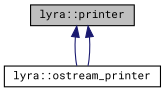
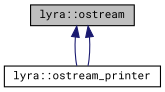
(82, 15) -> (82, 15)
